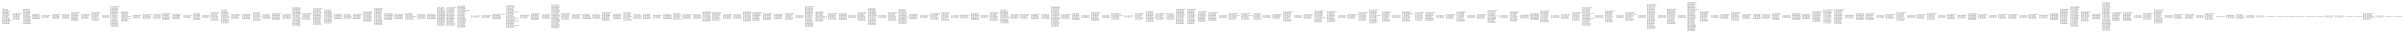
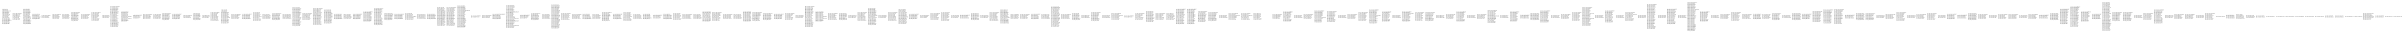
(1267, 17) -> none
